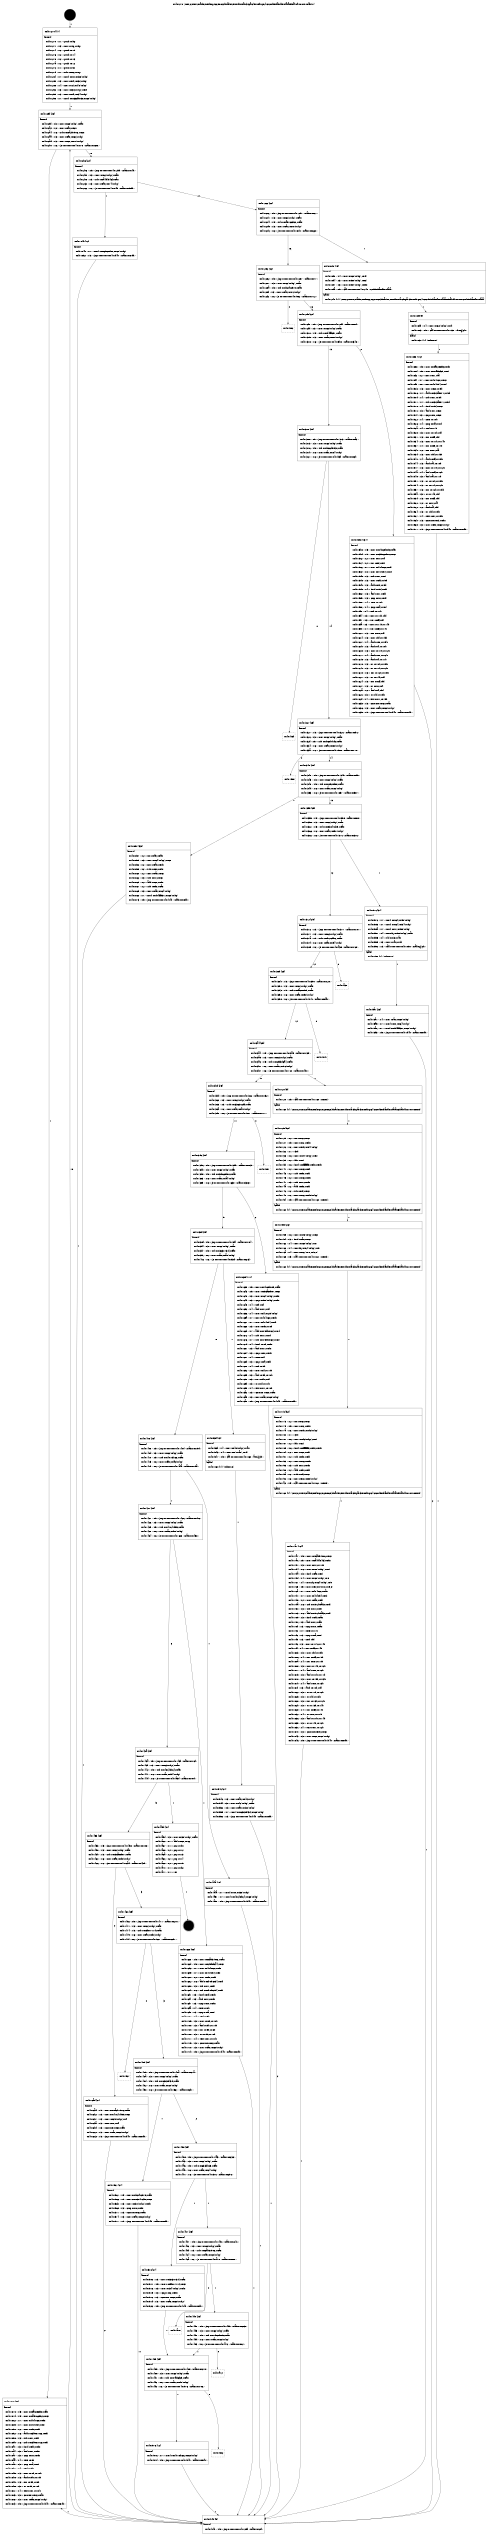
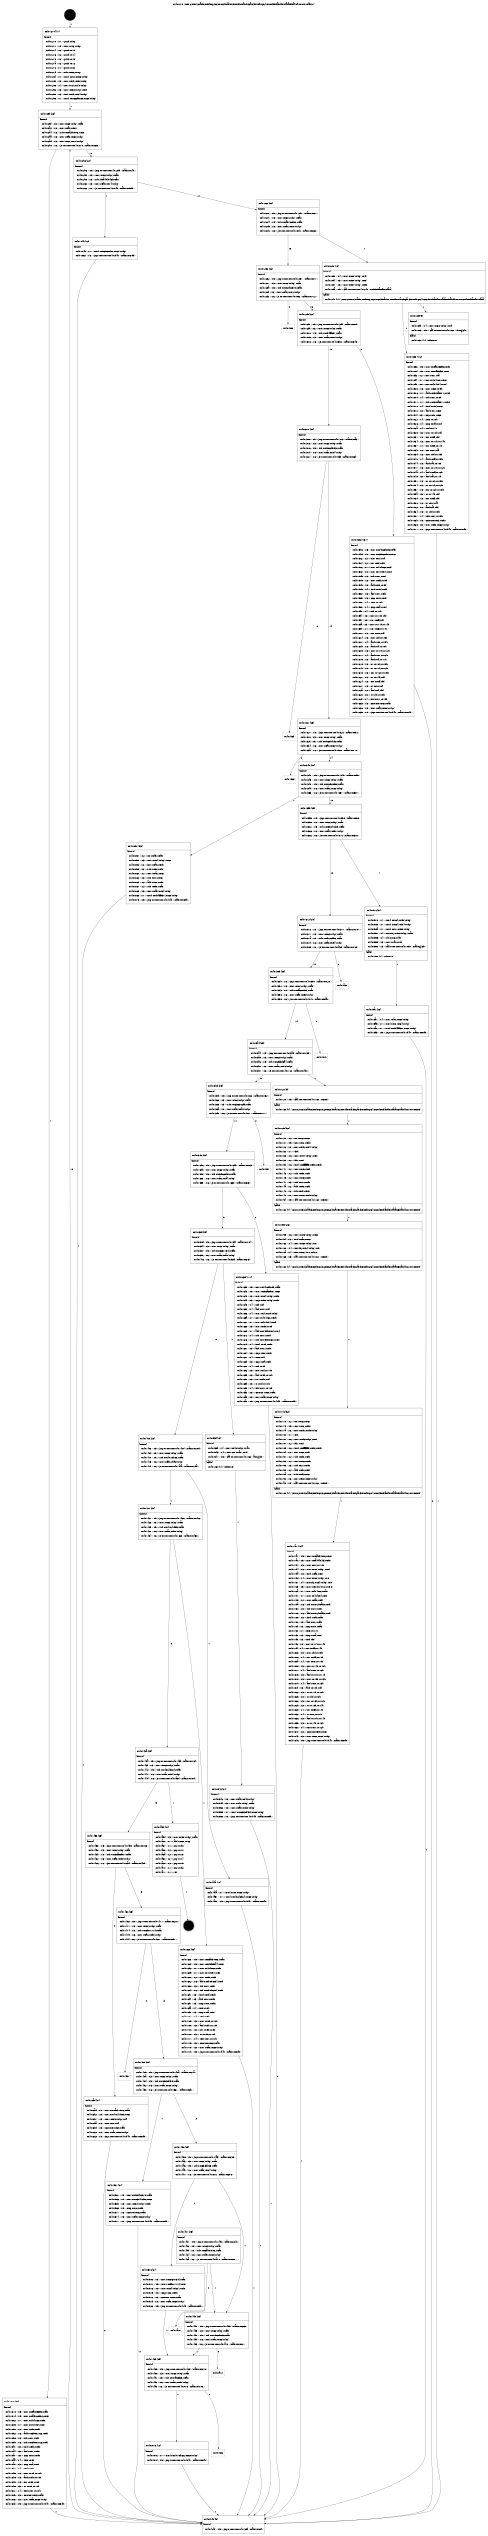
(438, 348) -> (403, 328)
(206, 2203) -> (244, 2244)
(131, 2521) -> (124, 2522)
